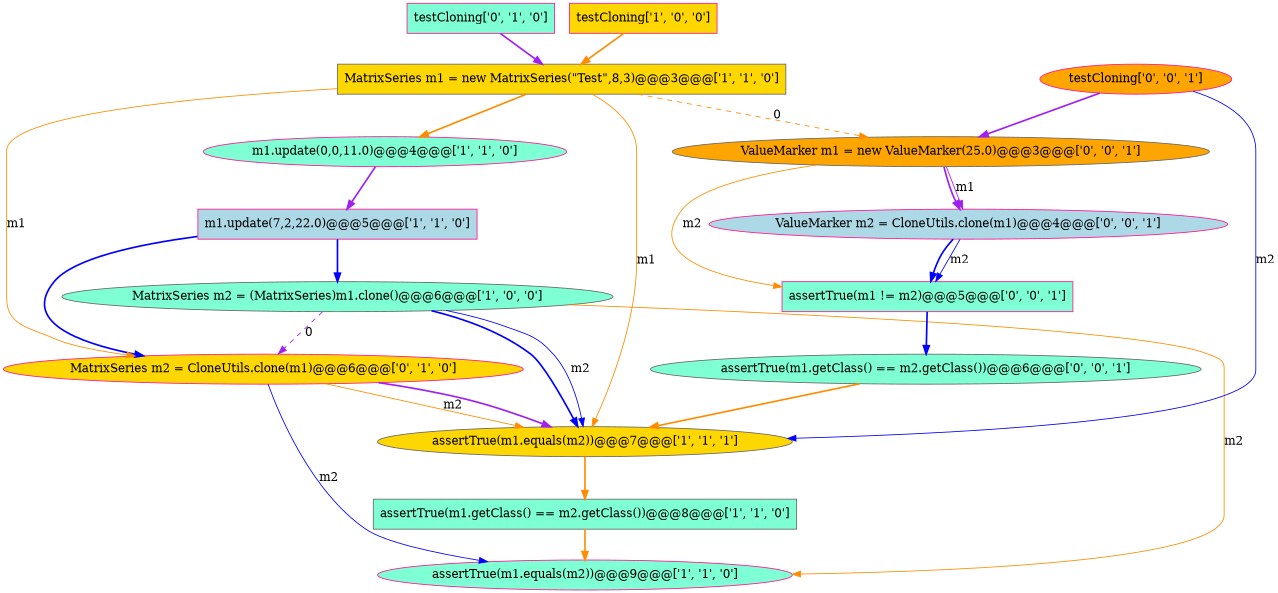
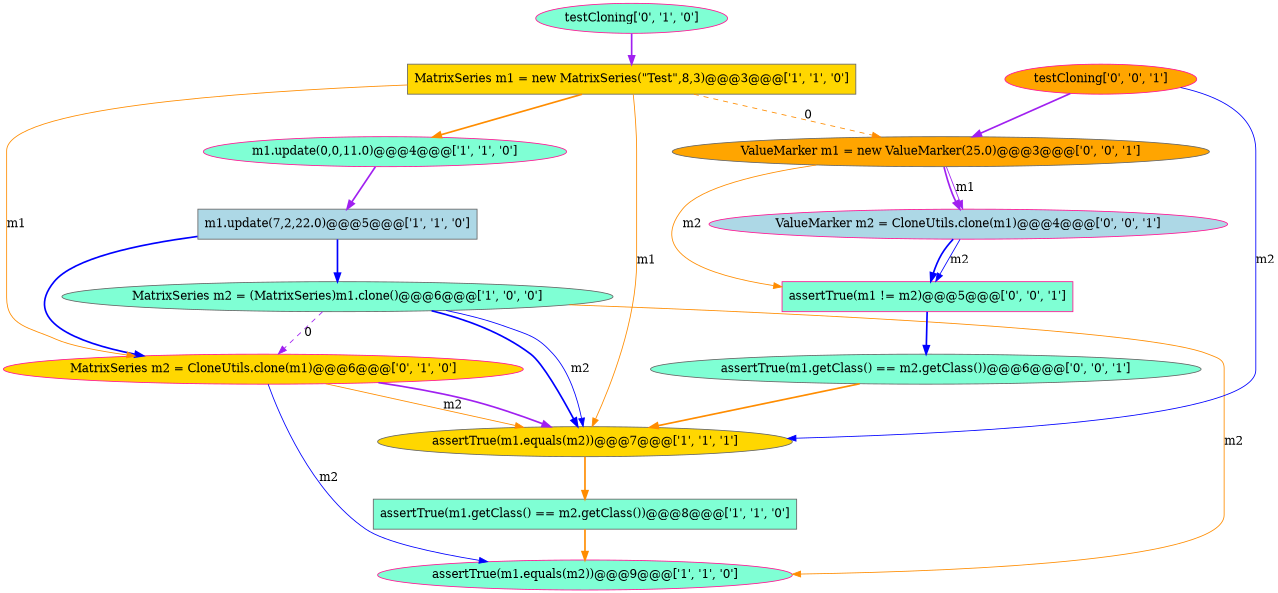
(481, 18) -> (632, 18)
(643, 18) -> none
(337, 224) -> (337, 224)
